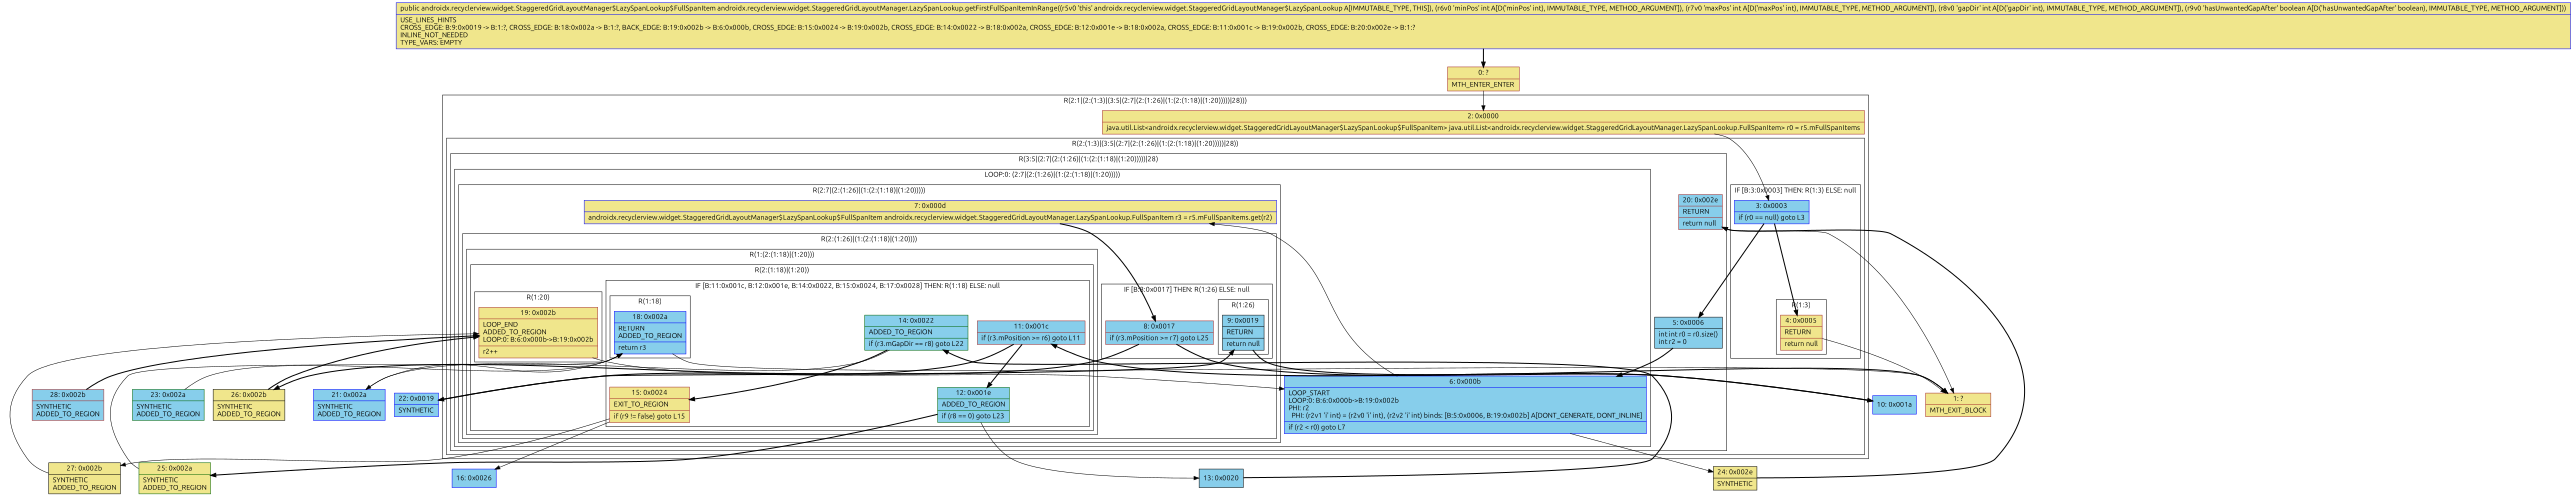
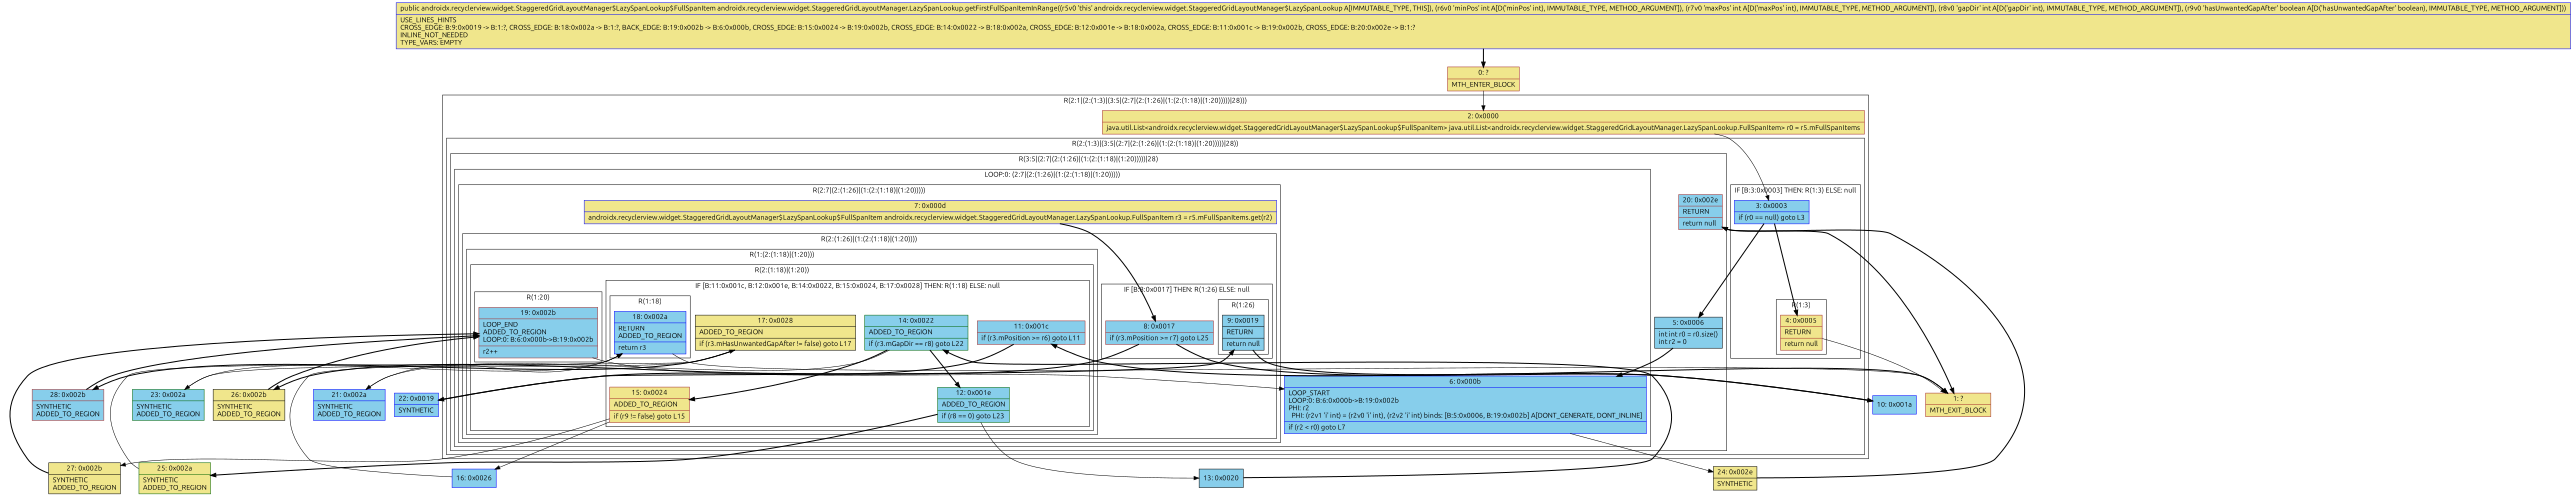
(1483, 85) -> (1483, 85)
(1872, 267) -> (1872, 267)
(1319, 281) -> none
(538, 333) -> (538, 333)
none -> (775, 333)
(190, 345) -> (190, 345)
(1009, 361) -> (941, 363)
(641, 404) -> (646, 404)
